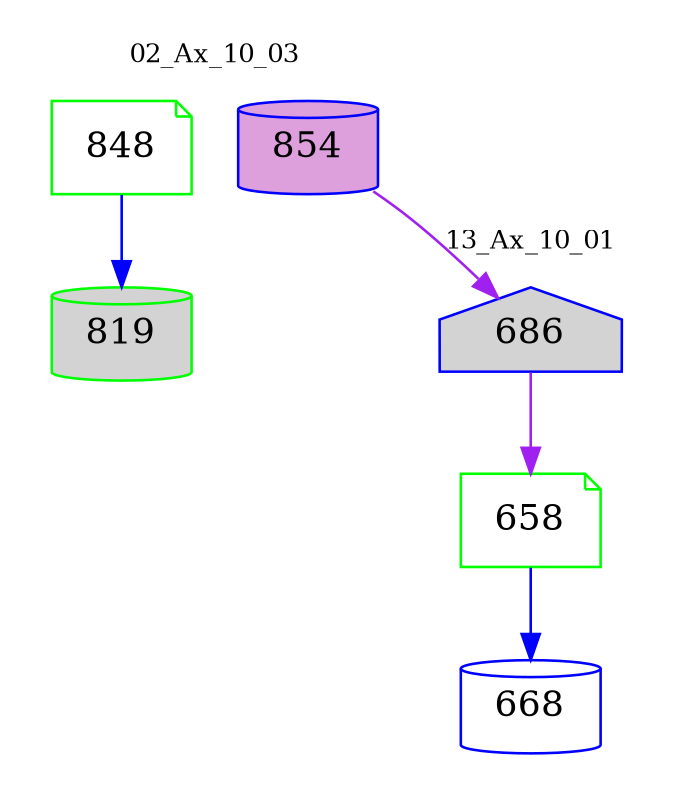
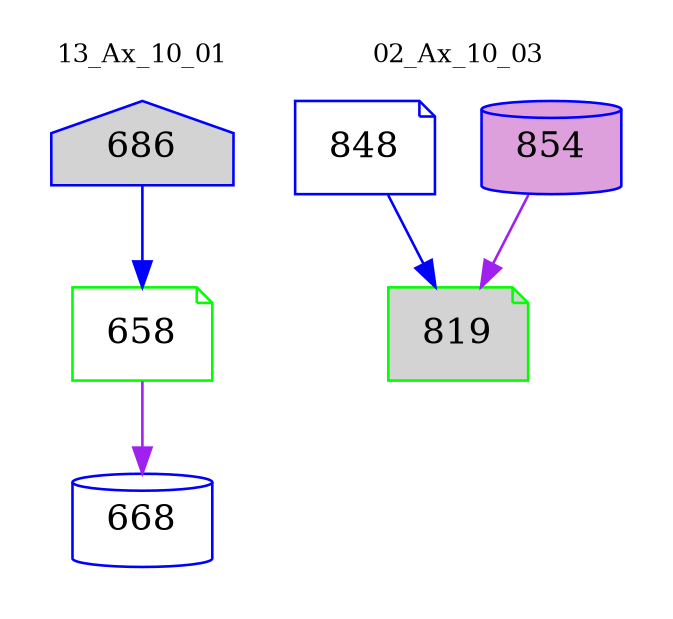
(122, 148) -> (365, 148)
(436, 240) -> (511, 229)
(122, 334) -> (458, 334)
(531, 410) -> (142, 223)
(531, 601) -> (142, 414)
